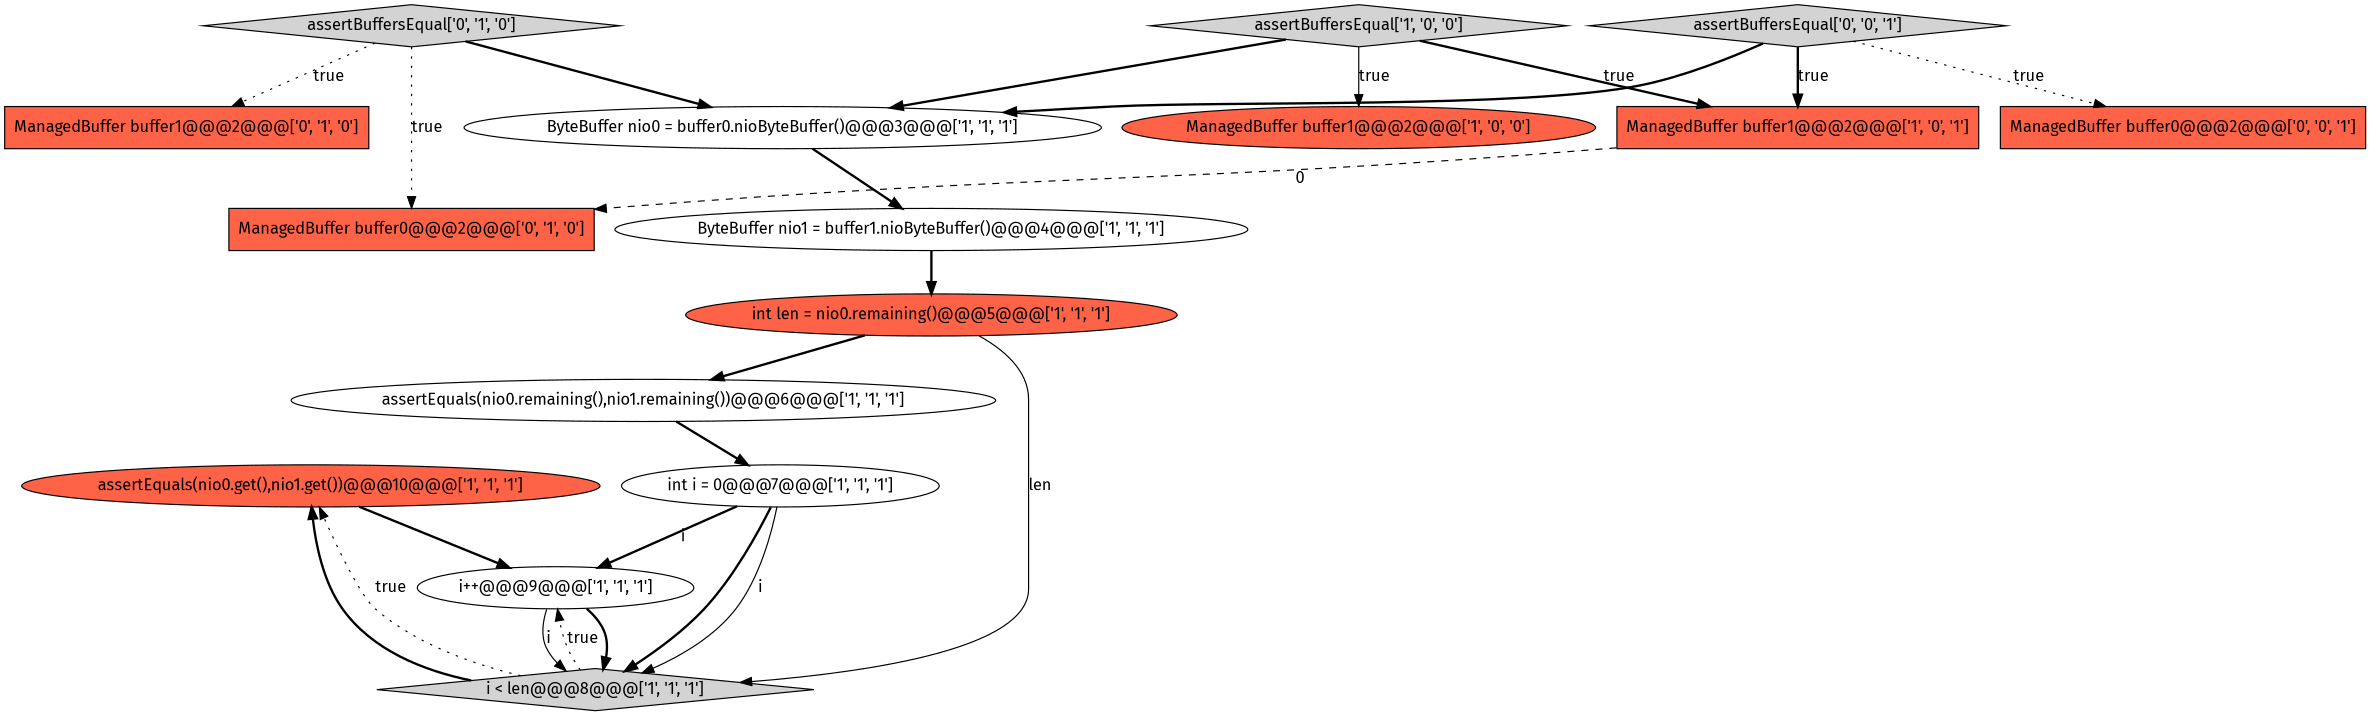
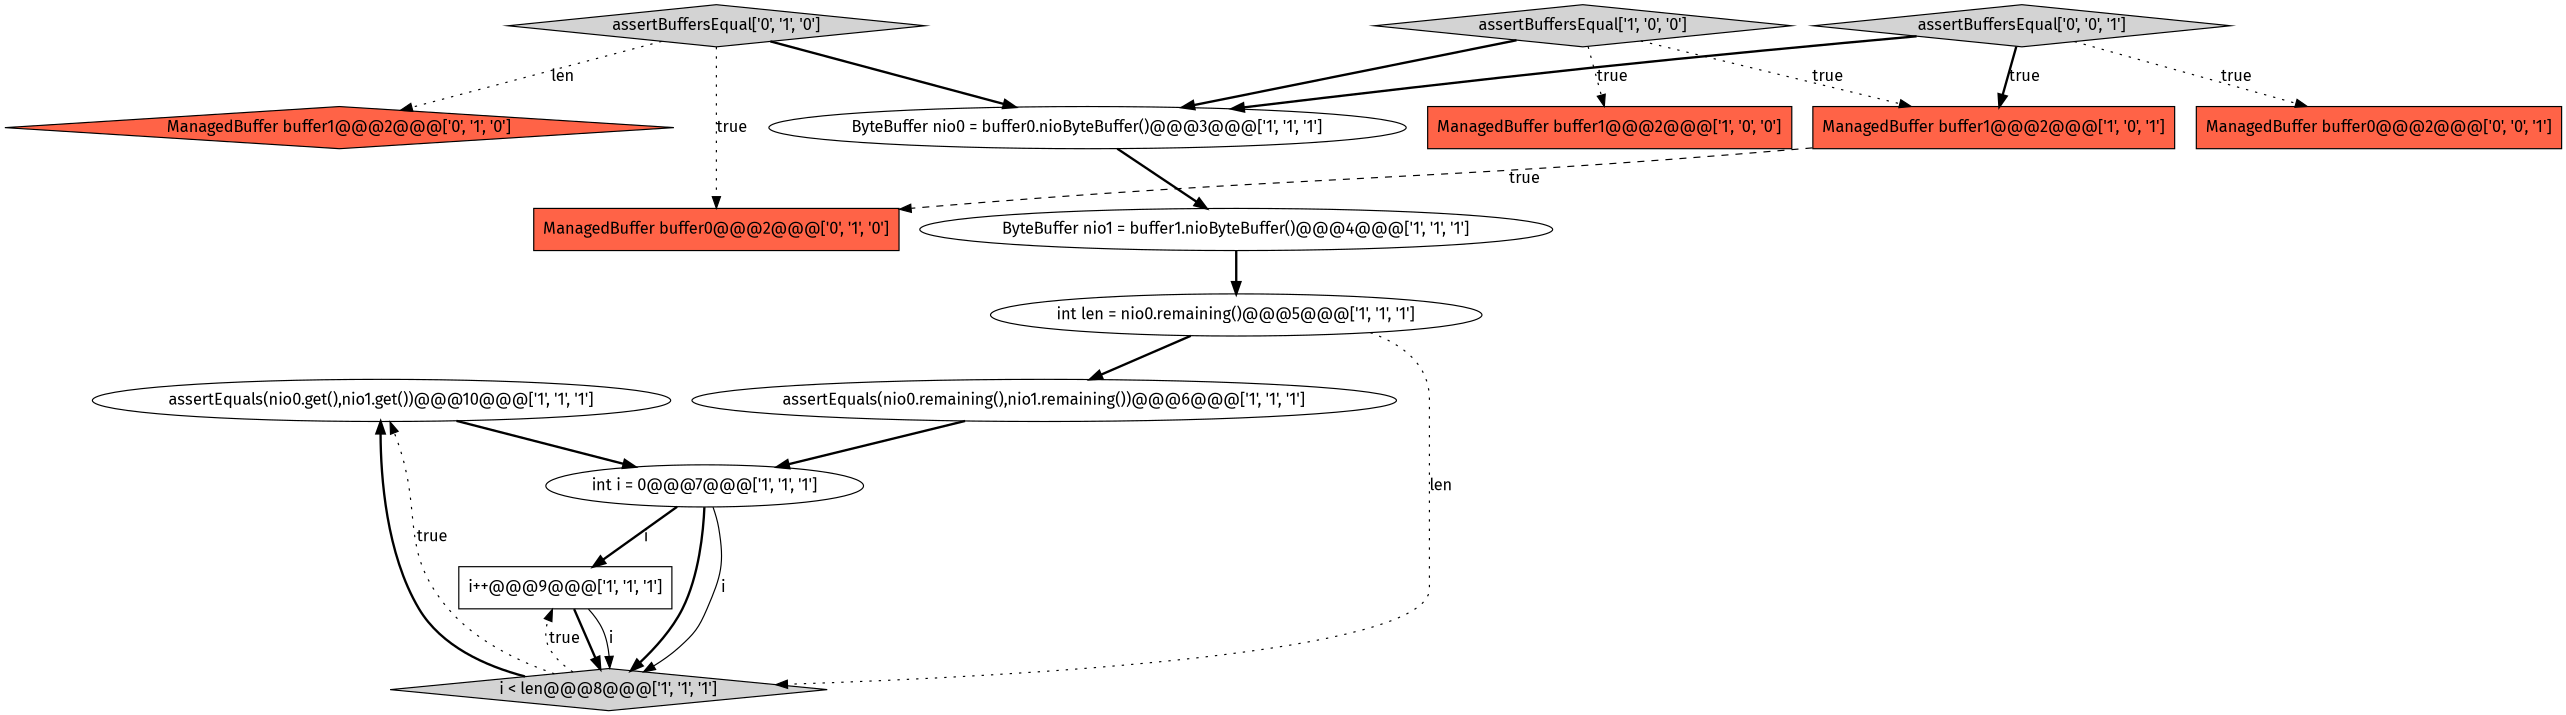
(1359, 71) -> (1596, 74)
(1559, 72) -> (1770, 72)
(329, 77) -> (563, 77)
(187, 128) -> (339, 128)
(1359, 128) -> (1610, 128)
(1300, 179) -> (1525, 179)
(931, 315) -> (1236, 315)
(311, 486) -> (382, 400)
(429, 535) -> (540, 442)
(556, 588) -> (565, 588)
(1024, 604) -> (1258, 650)
